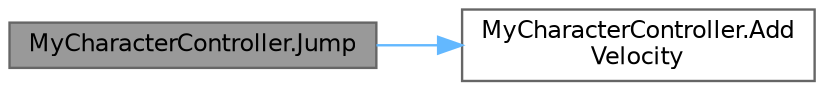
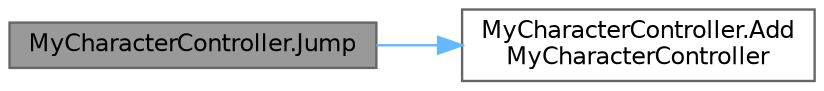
(638, 45) -> (638, 45)
